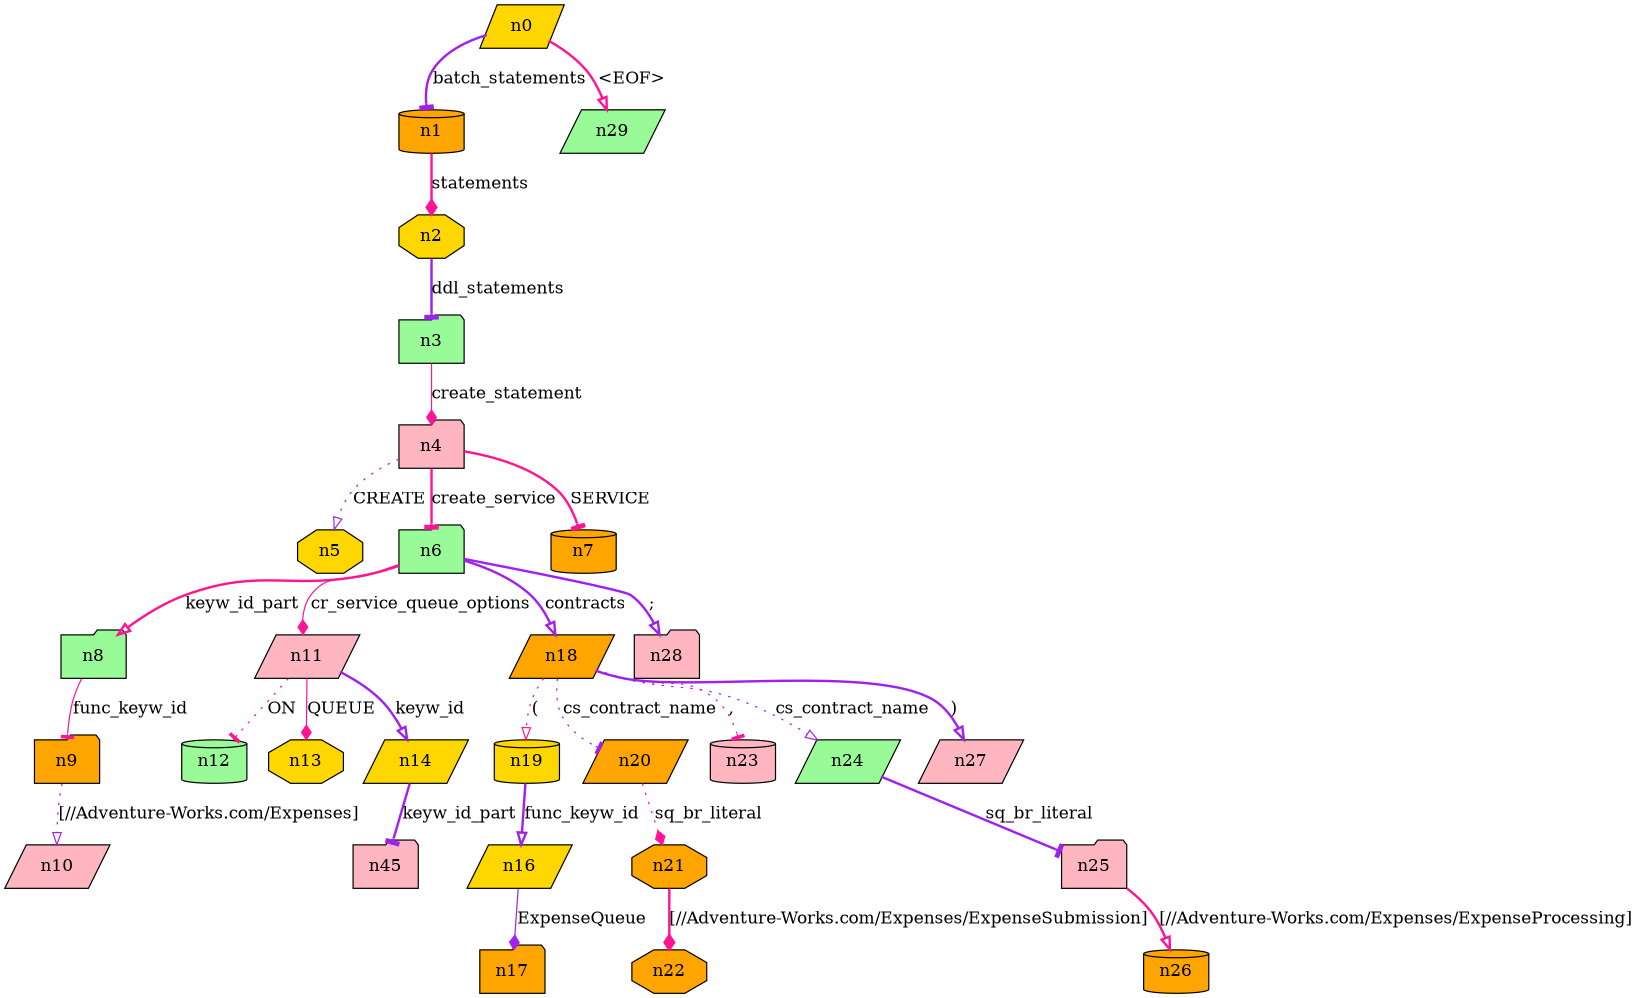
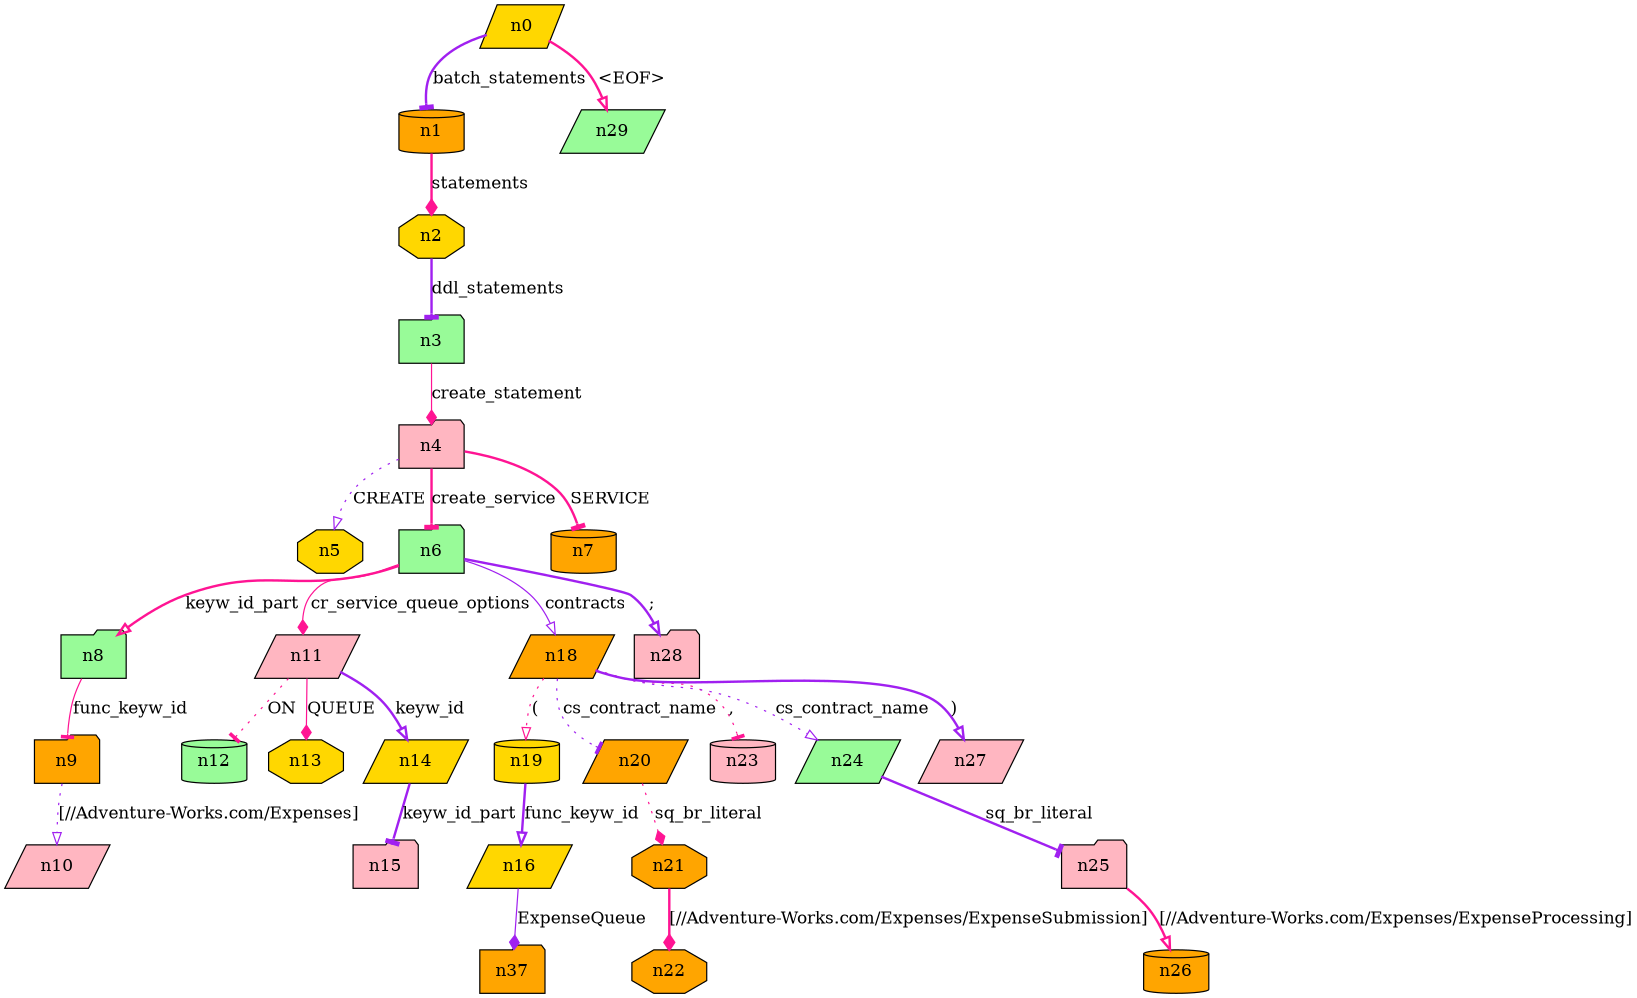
(515, 583) -> (515, 583)
(386, 867) -> (386, 867)
(512, 972) -> (512, 972)
